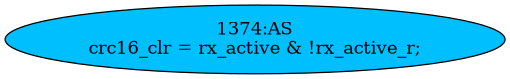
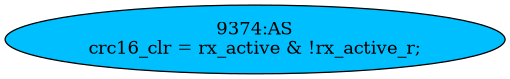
(255, 39) -> (255, 39)
